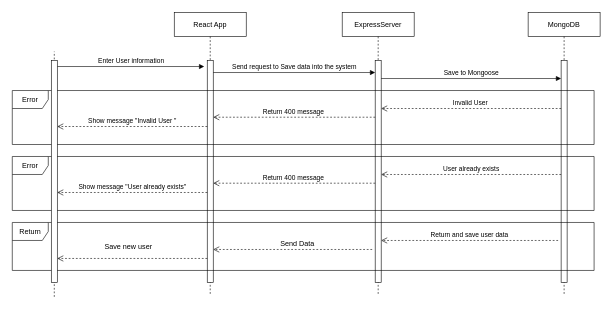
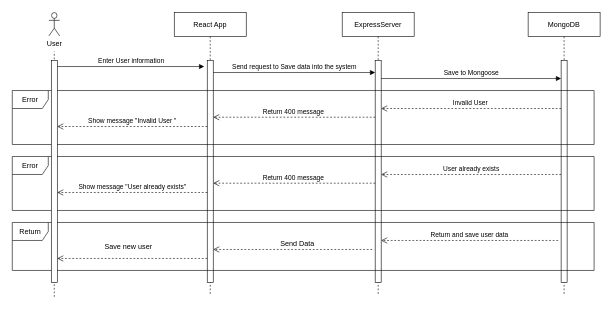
none -> (54, 24)
